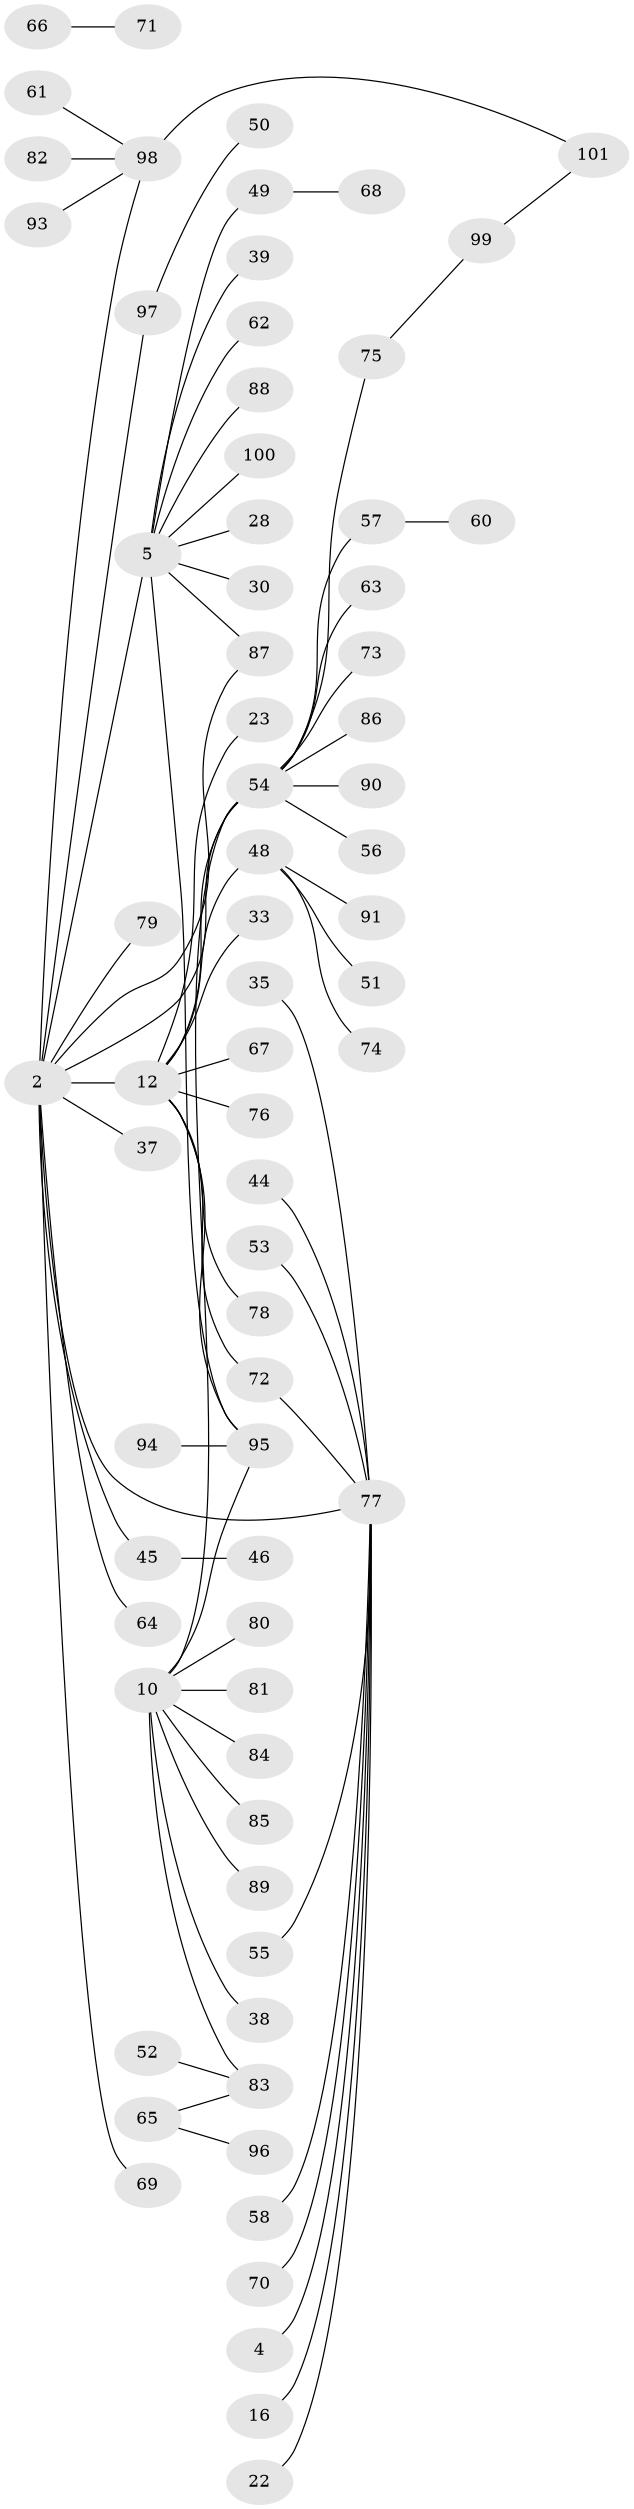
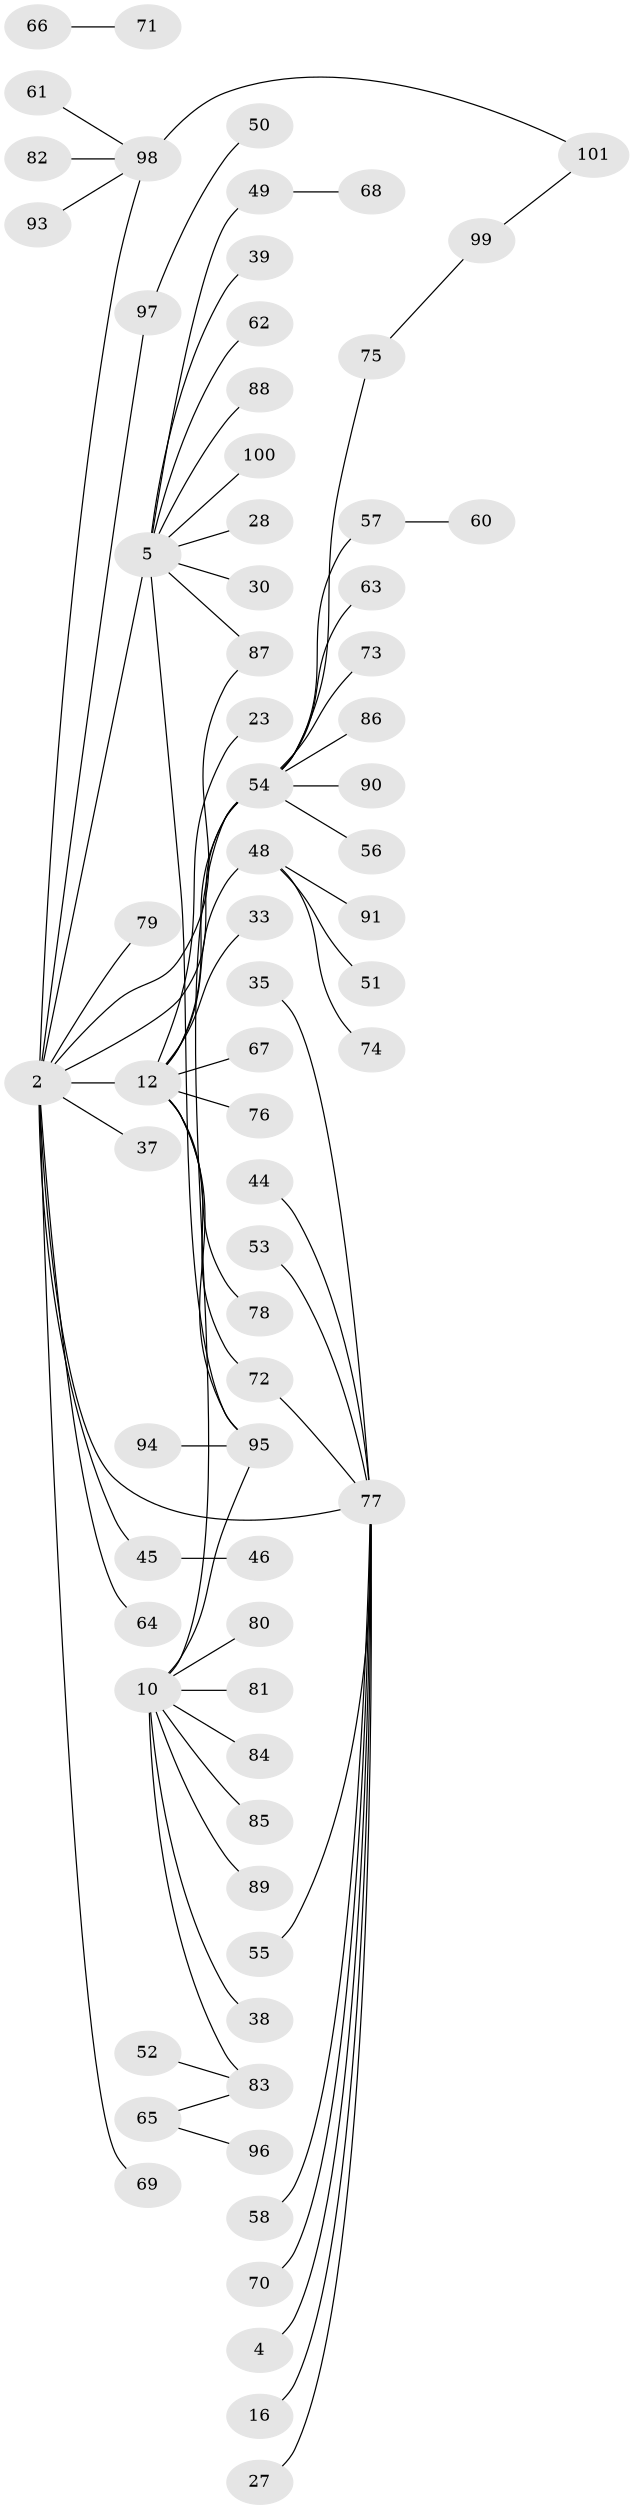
(260, 2482) -> (260, 2482)
